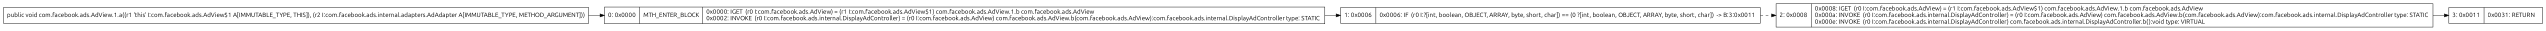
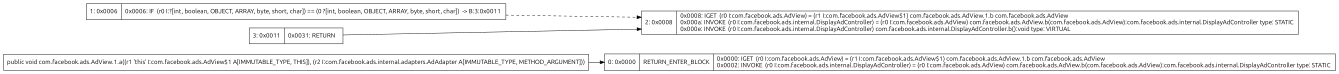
(671, 15) -> (676, 62)
(1330, 15) -> none
(2439, 15) -> (490, 32)
